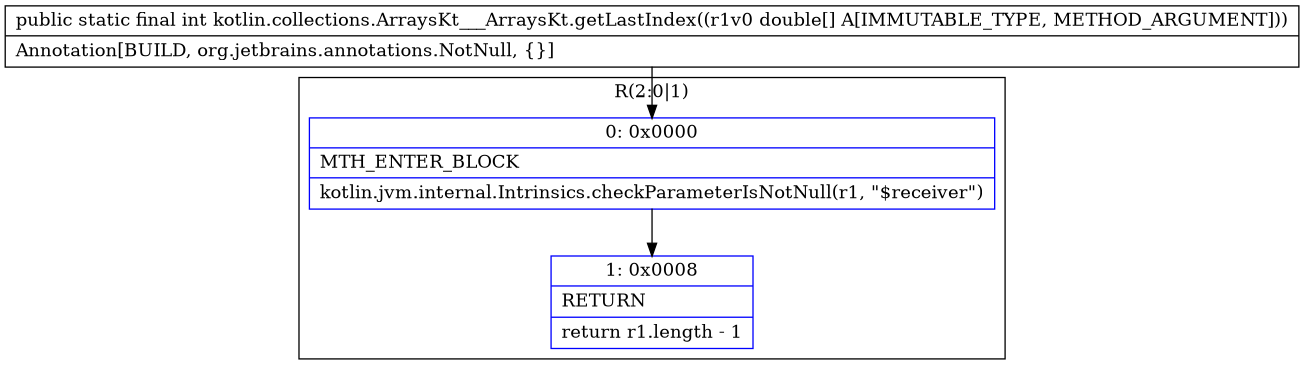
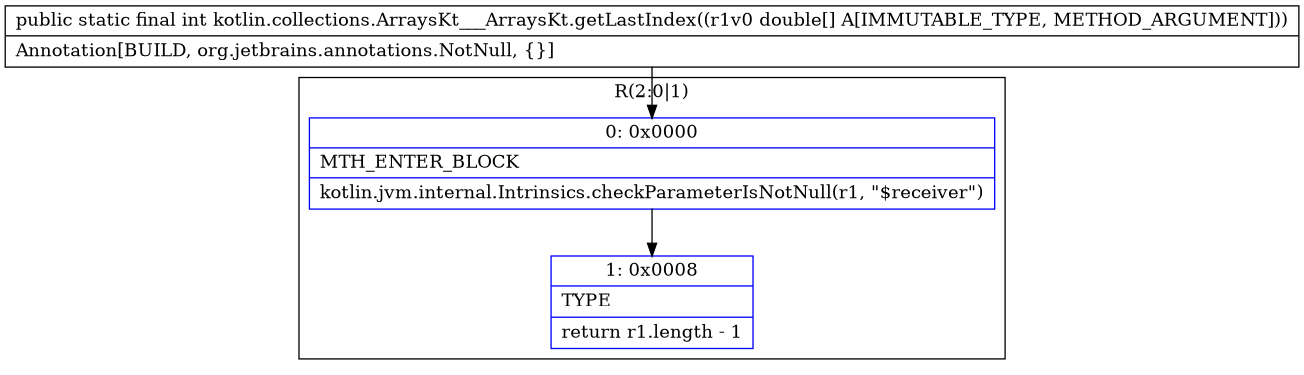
(604, 301) -> (587, 301)
